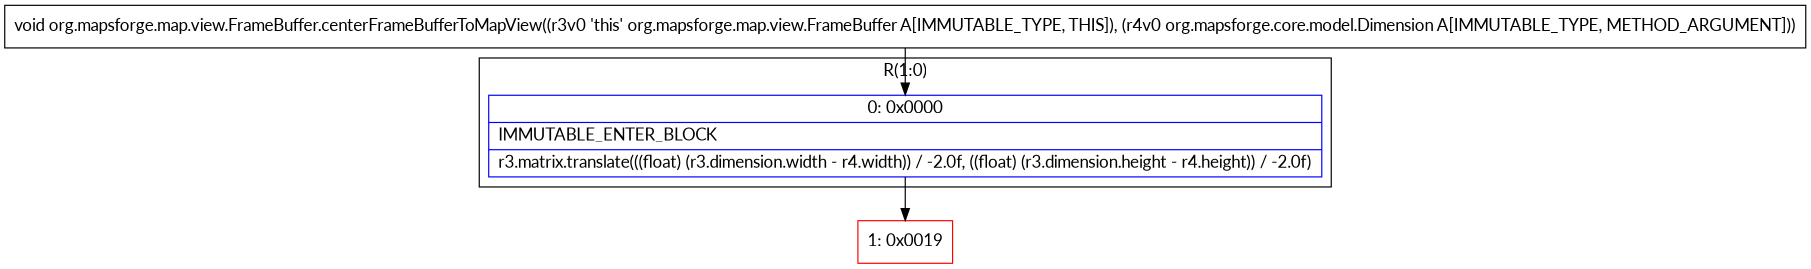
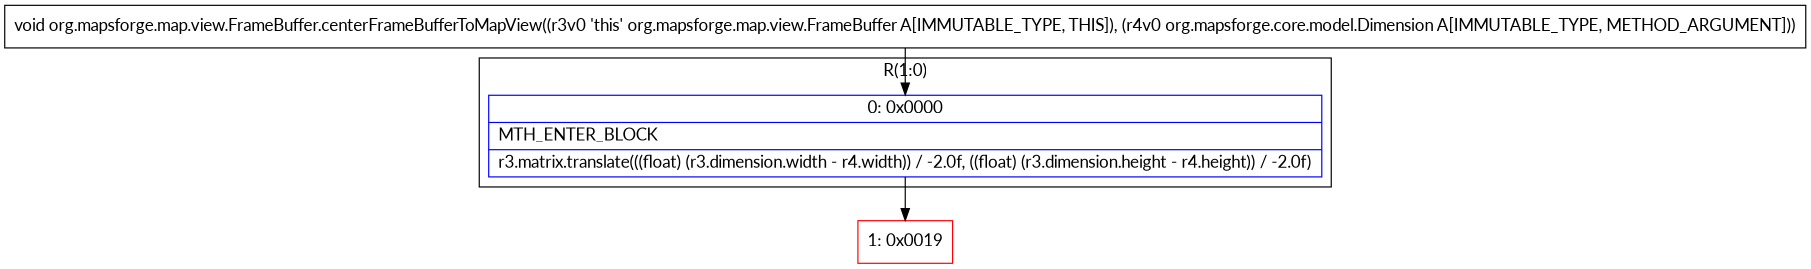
(608, 135) -> (578, 135)
